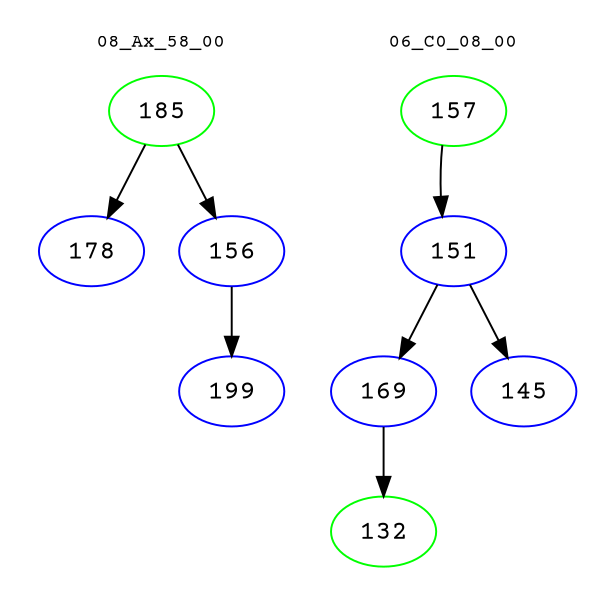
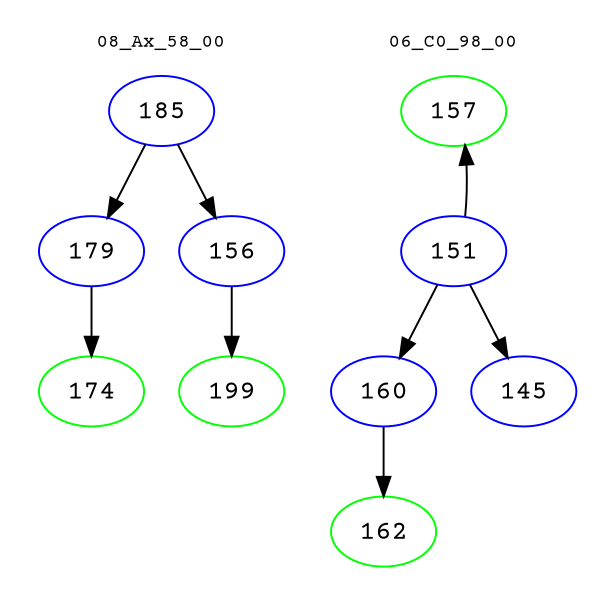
(454, 42) -> (454, 42)
(162, 111) -> (162, 111)
(441, 171) -> (467, 191)
(92, 251) -> (92, 251)
none -> (92, 391)
(232, 391) -> (232, 391)
(384, 391) -> (384, 391)
(384, 532) -> (384, 532)
